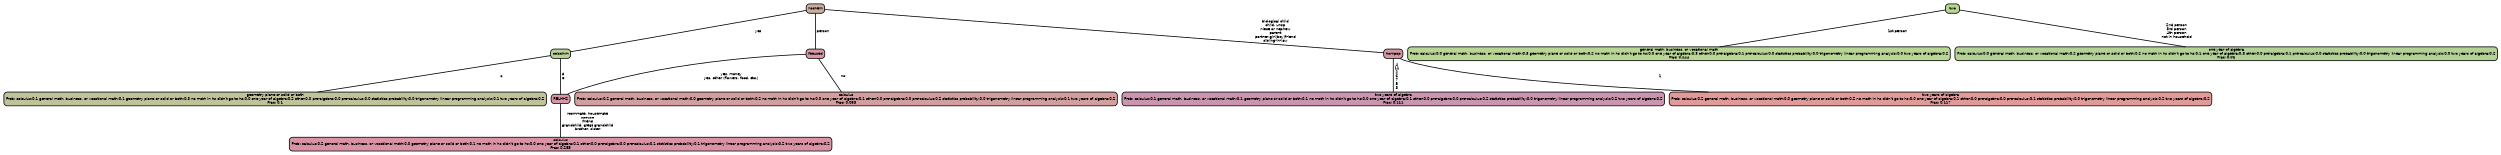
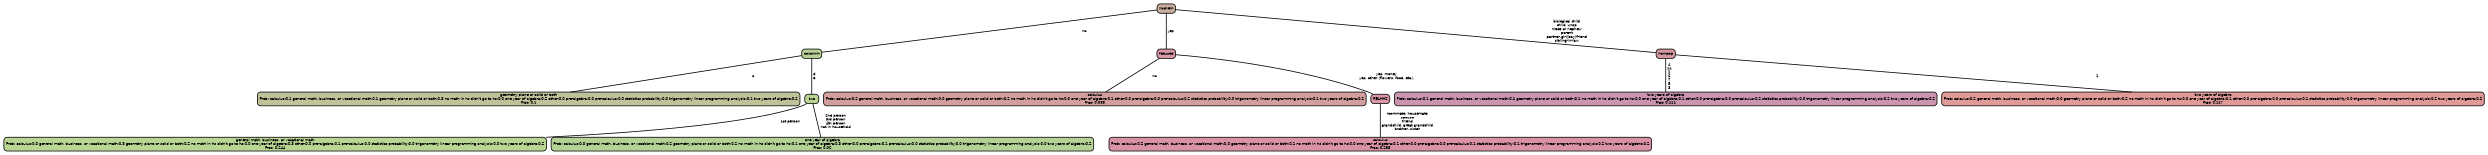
(758, 31) -> (1084, 31)
(822, 31) -> (1170, 31)
(561, 76) -> (812, 76)
